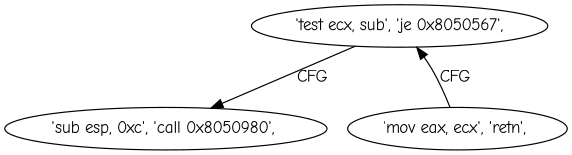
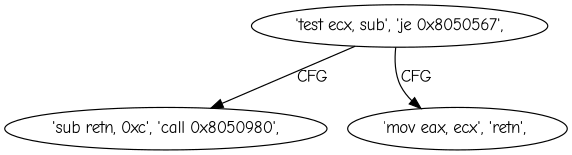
(438, 81) -> (397, 76)
(166, 129) -> (166, 129)
